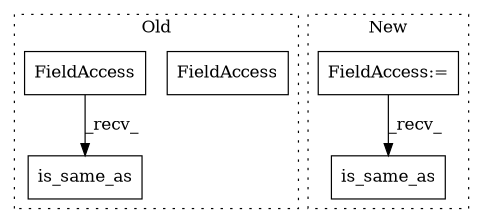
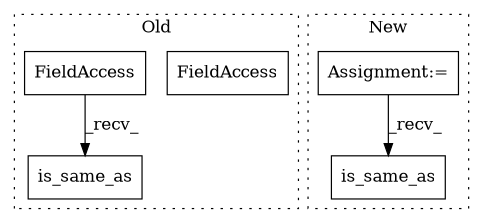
(388, 73) -> (388, 73)
